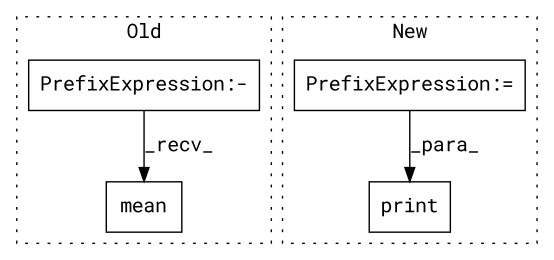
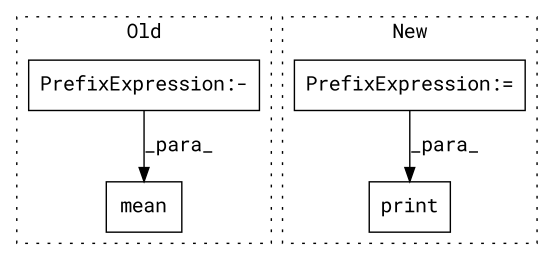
(179, 146) -> (179, 146)
